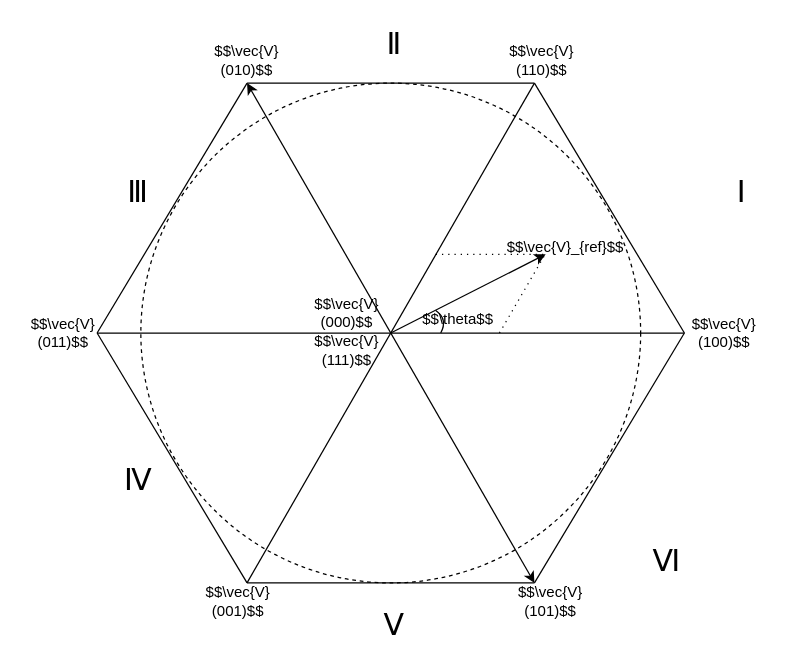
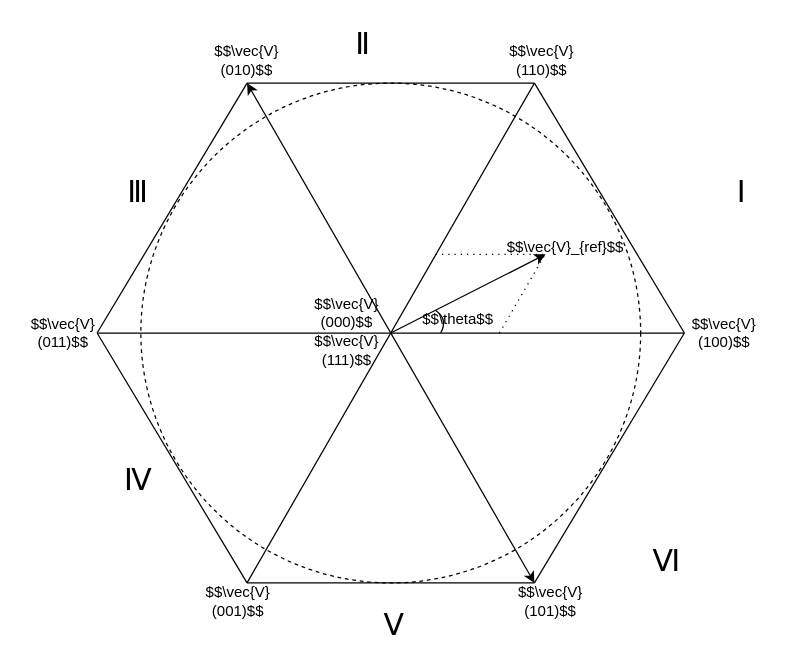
(394, 44) -> (363, 44)
